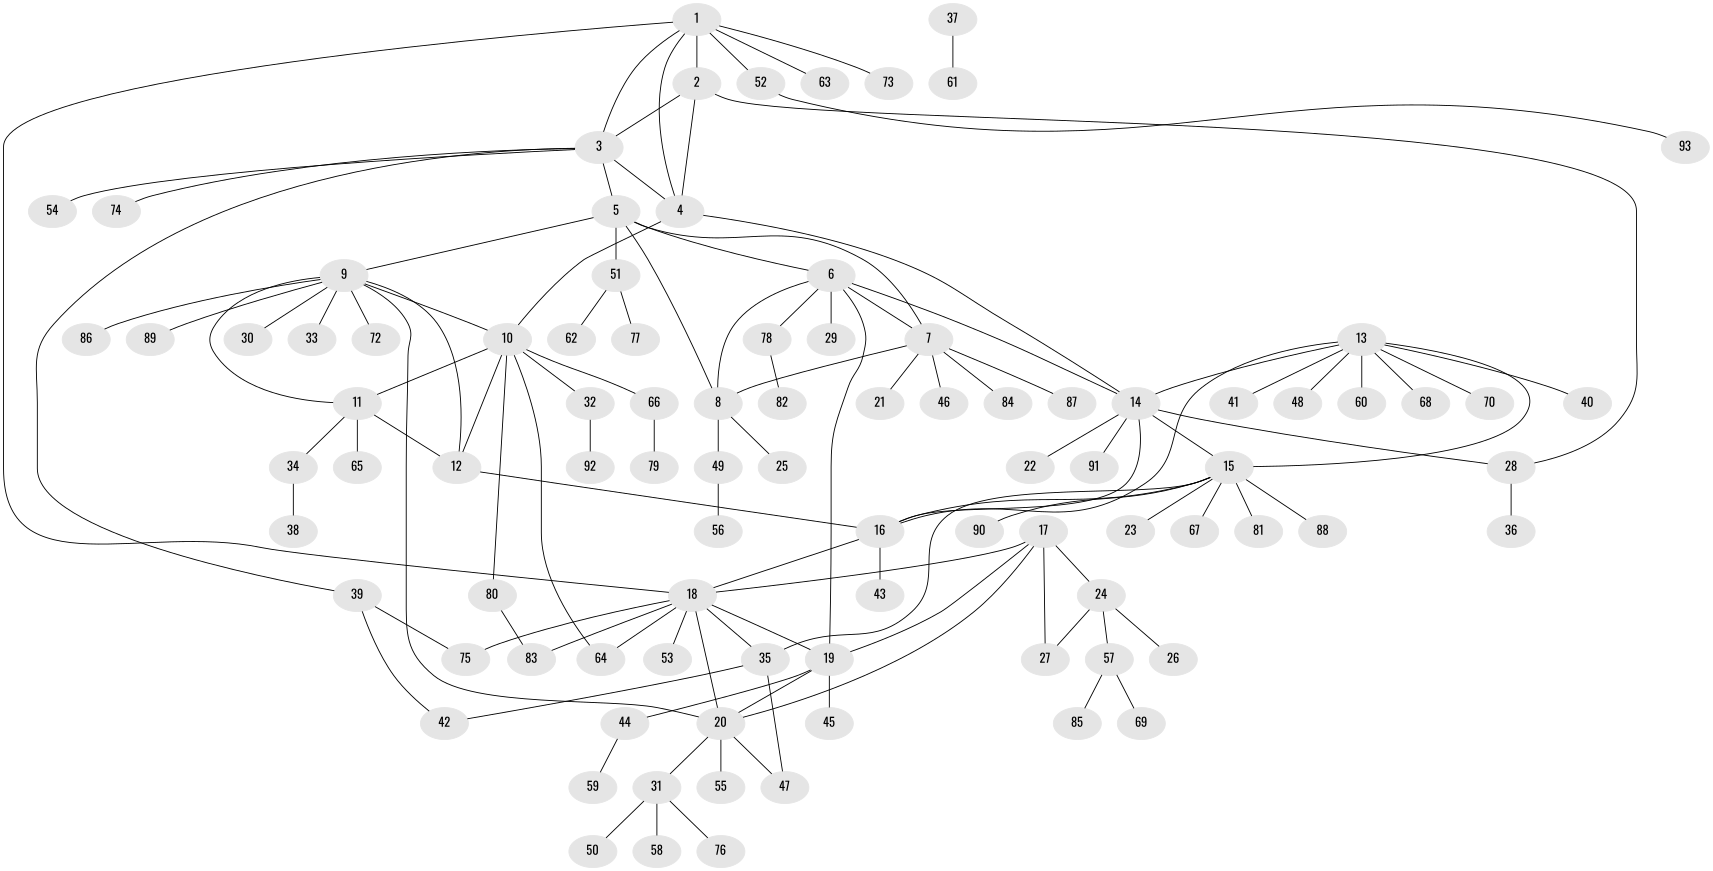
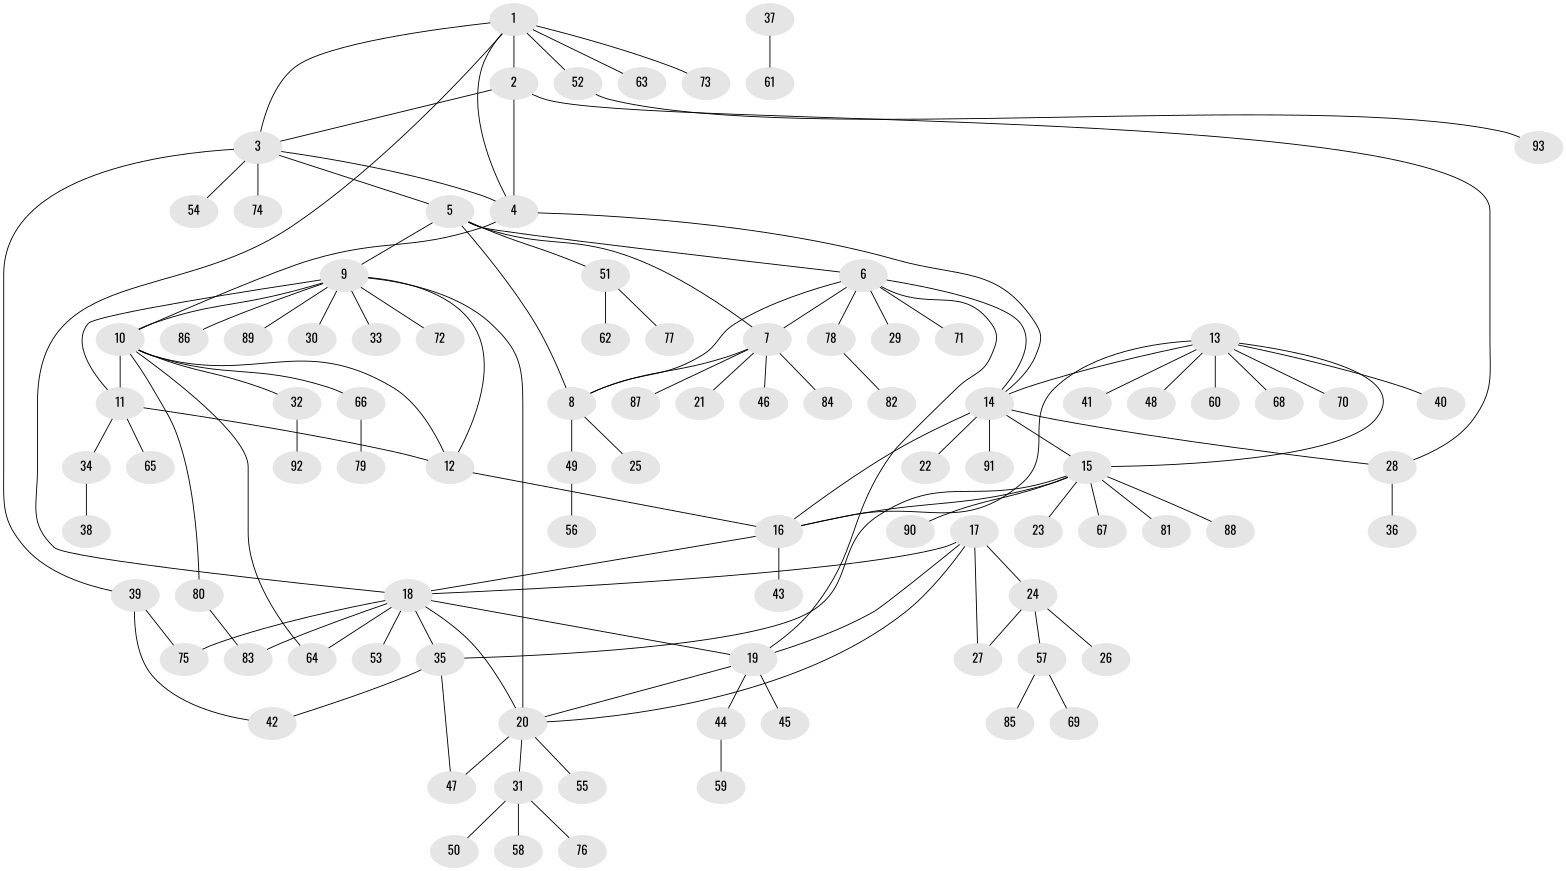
none -> (959, 340)
